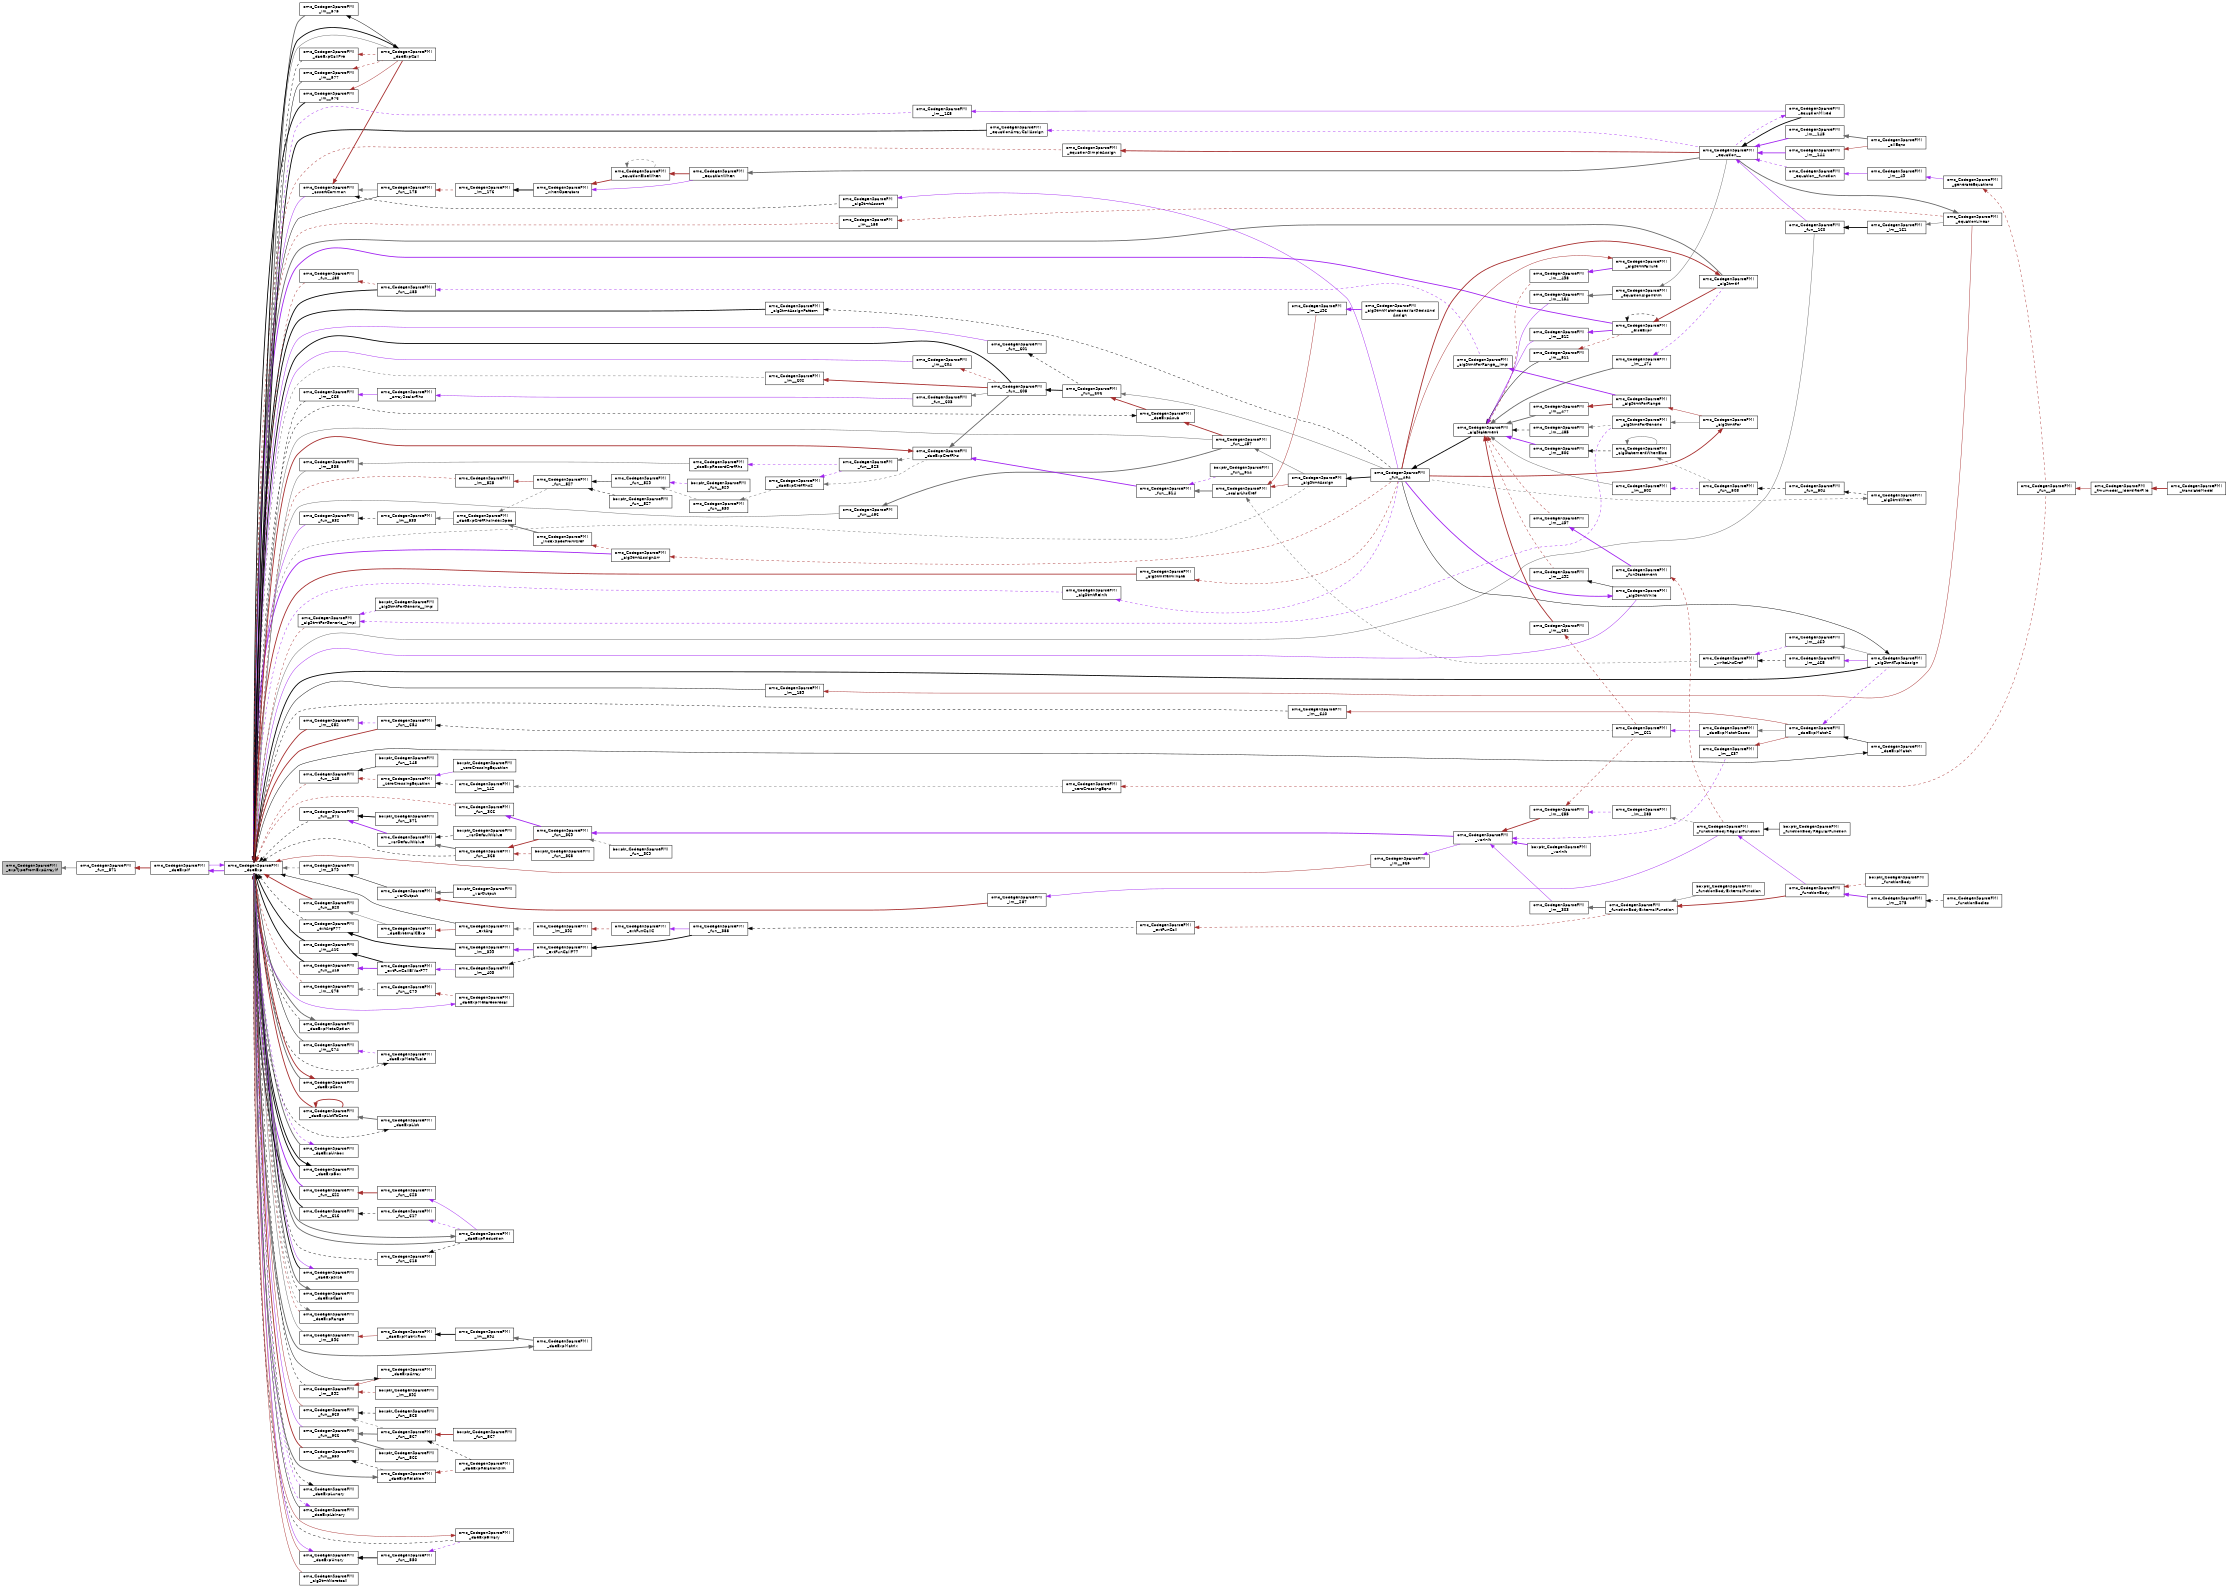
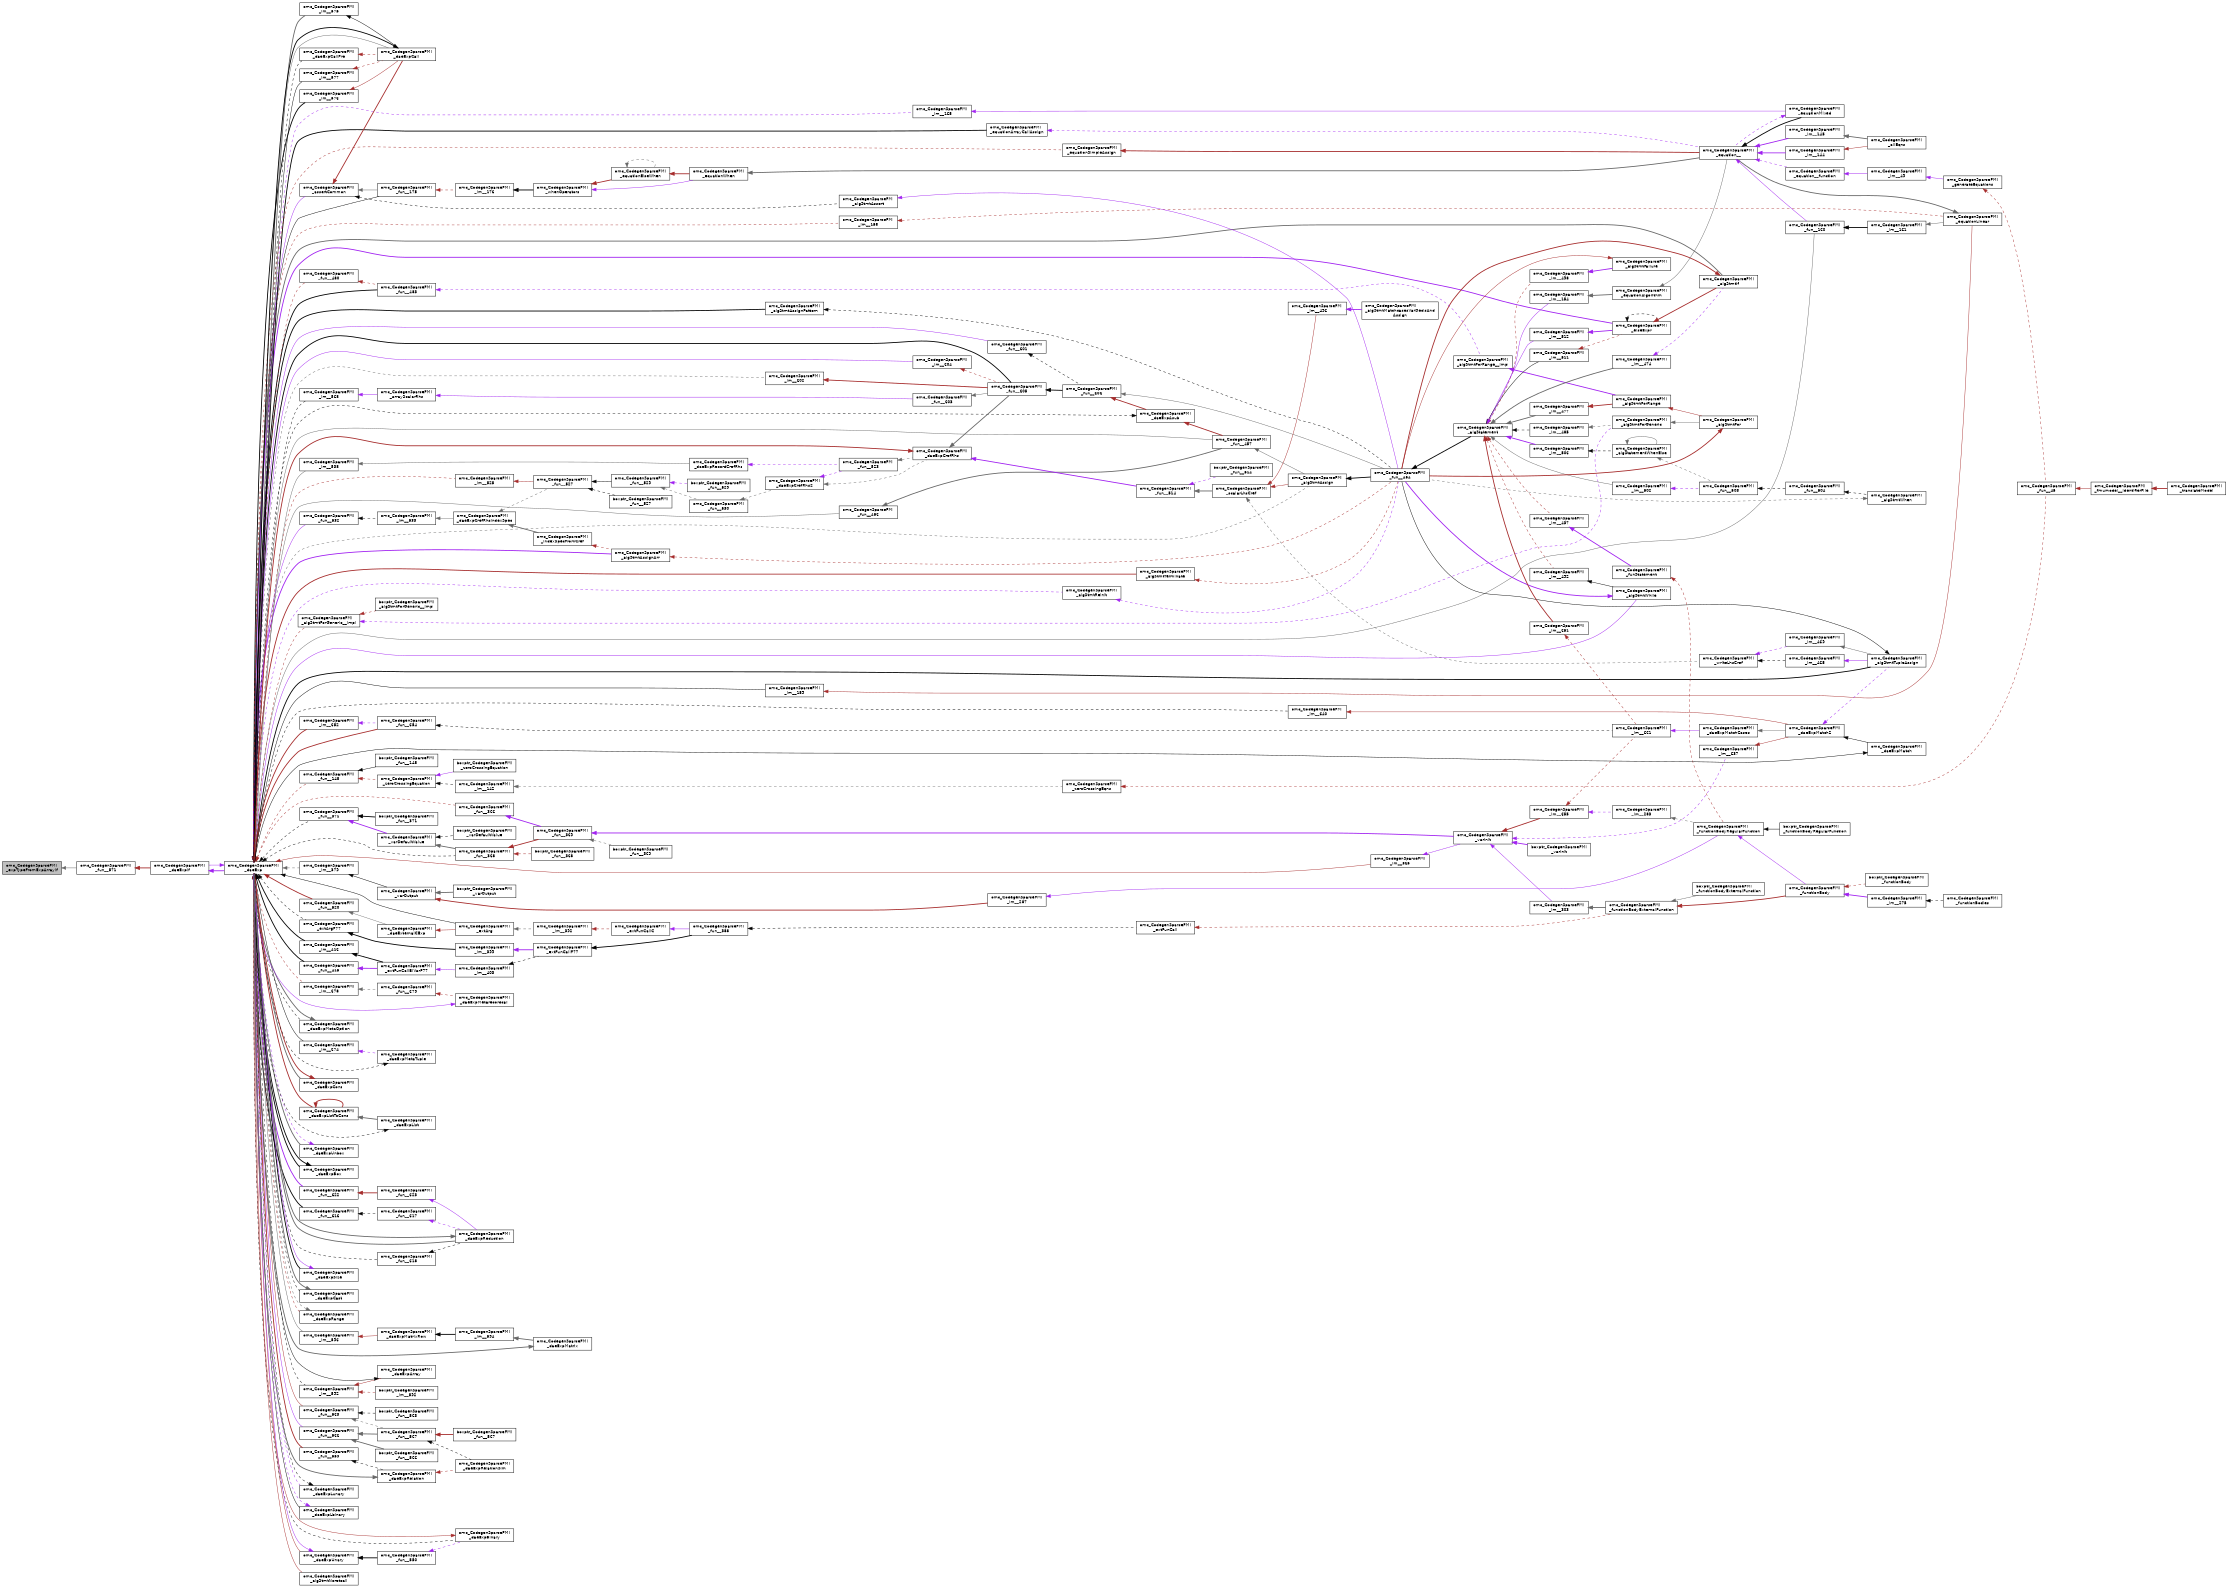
(329, 395) -> (329, 395)
(370, 612) -> (370, 612)
